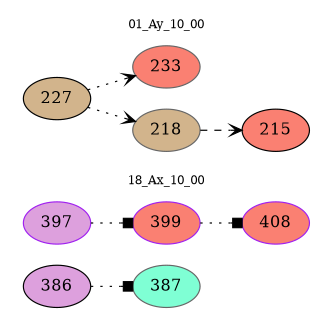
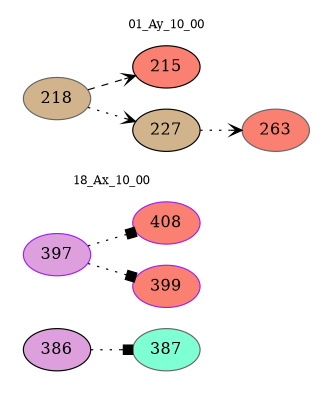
(166, 67) -> (276, 130)
(106, 113) -> (106, 113)
(215, 223) -> (106, 241)
